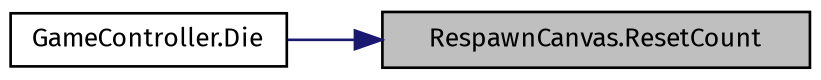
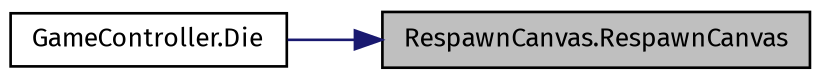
(596, 40) -> (596, 40)
